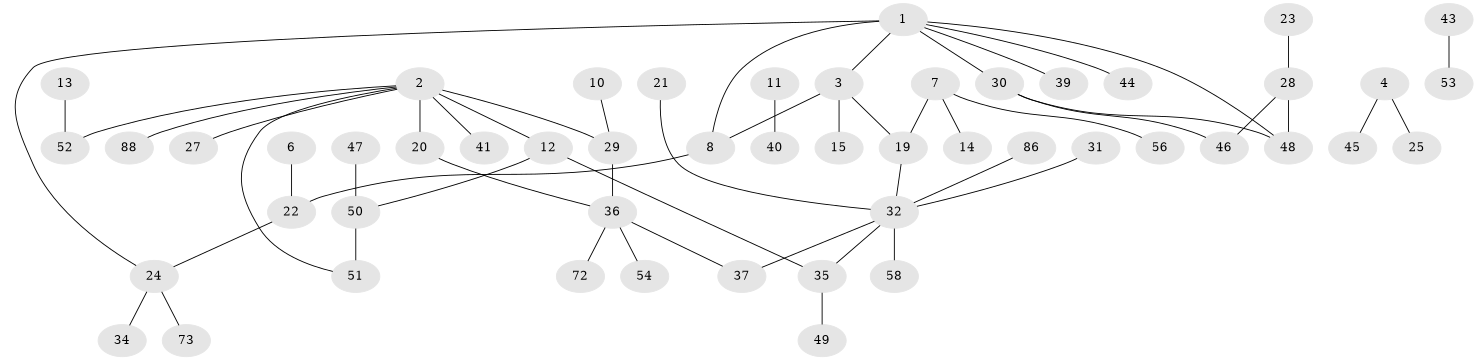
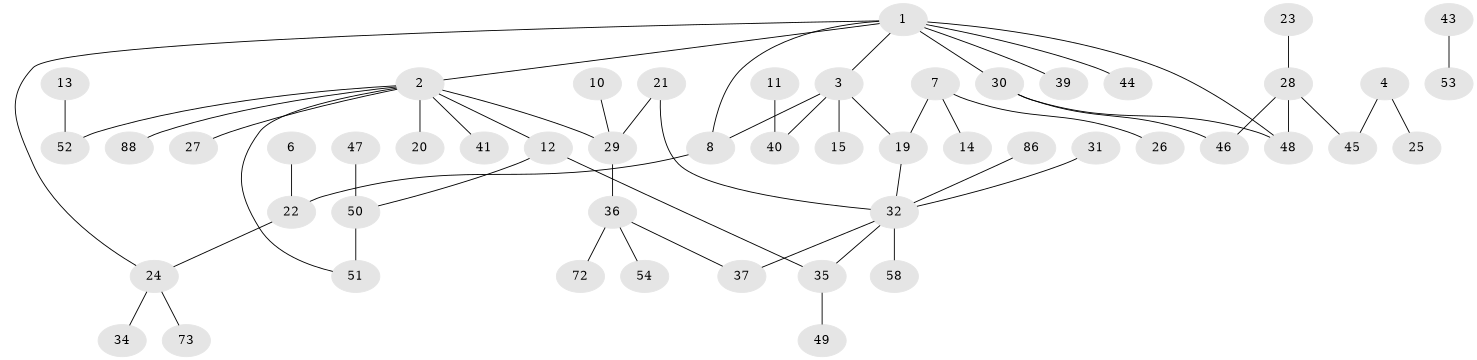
none -> (662, 52)
none -> (637, 116)
none -> (807, 116)
none -> (1320, 116)
(1160, 148) -> (1160, 148)
(514, 185) -> none
